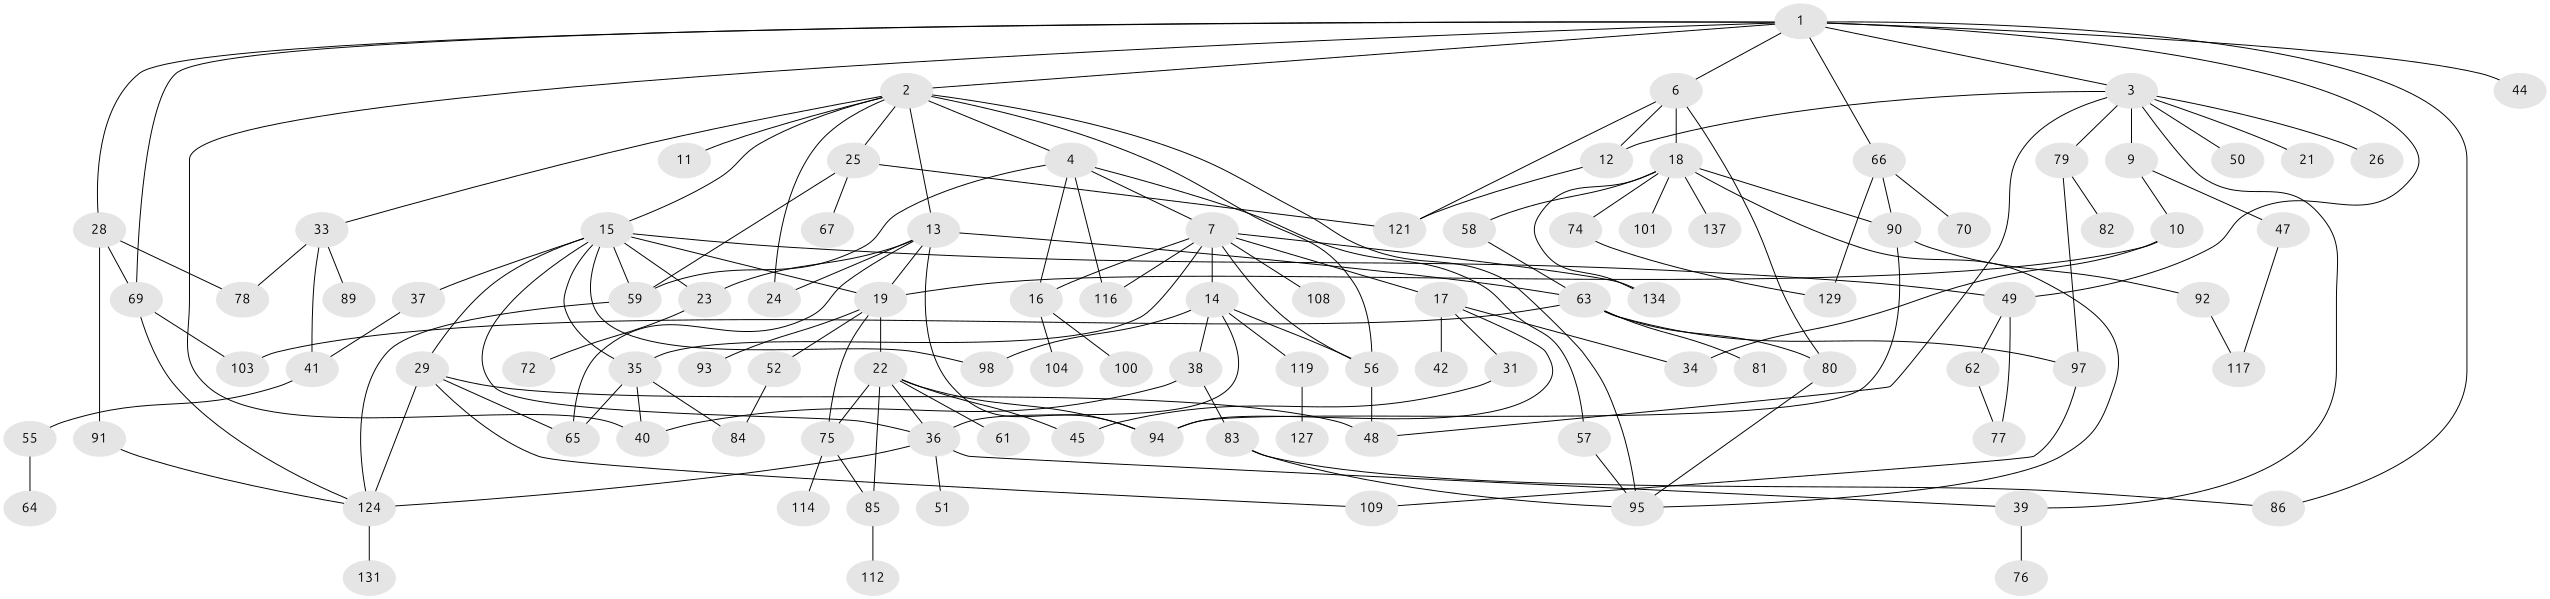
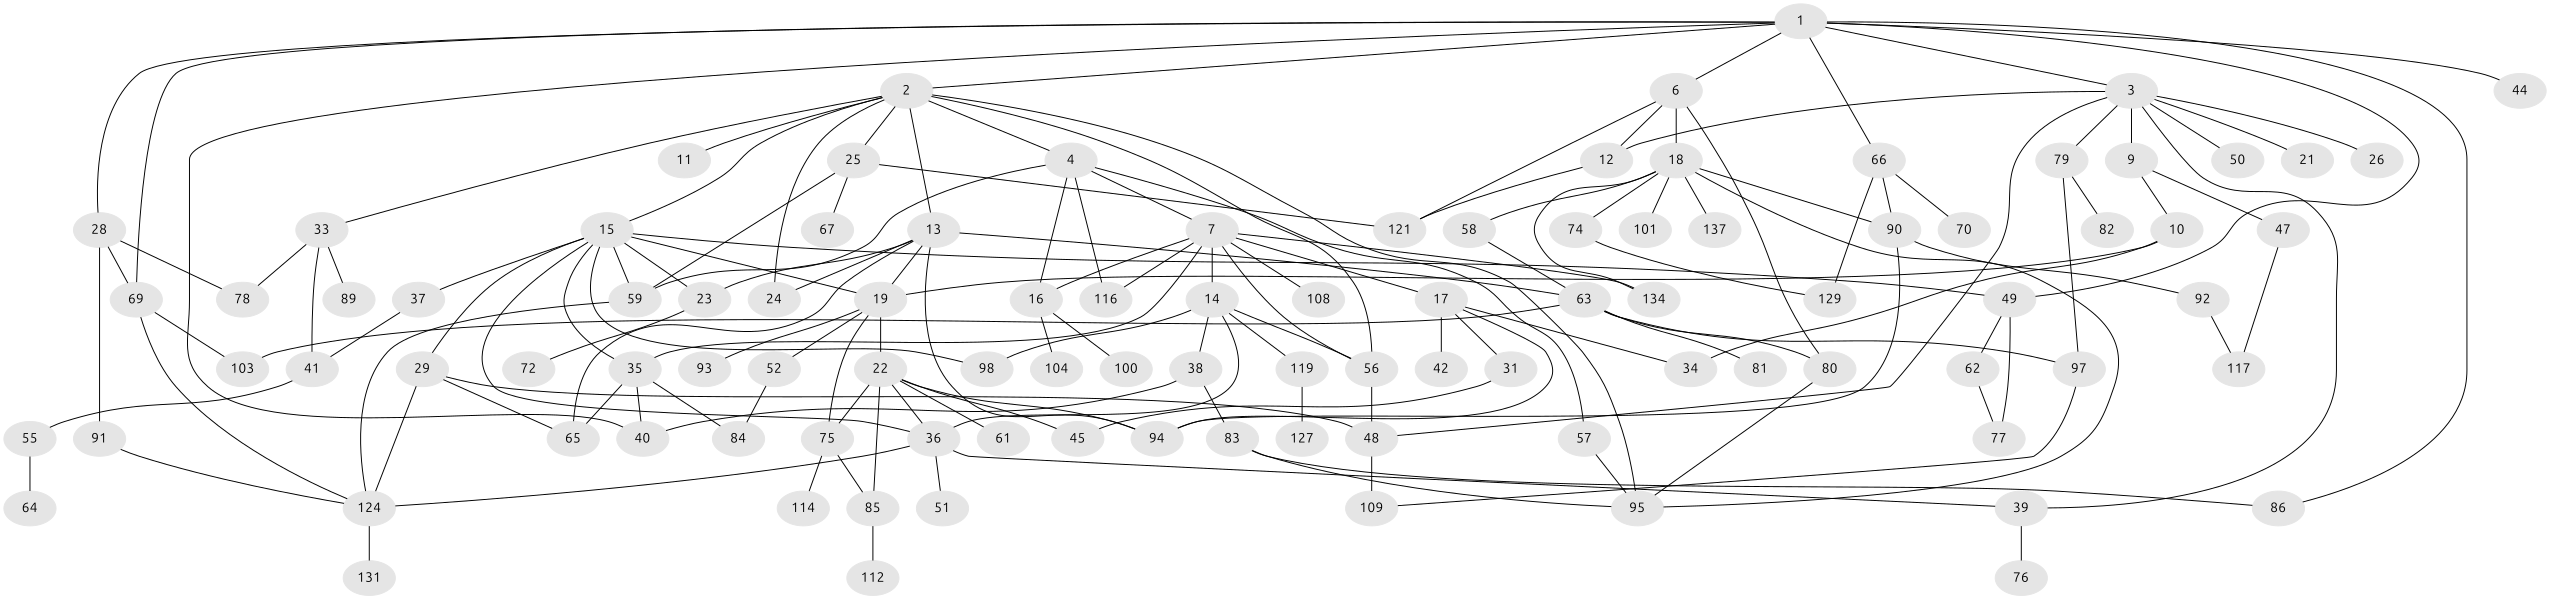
(902, 484) -> (1372, 466)
